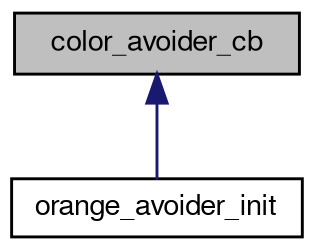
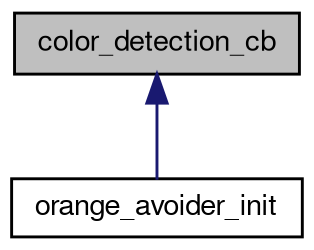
(157, 44) -> (157, 44)
